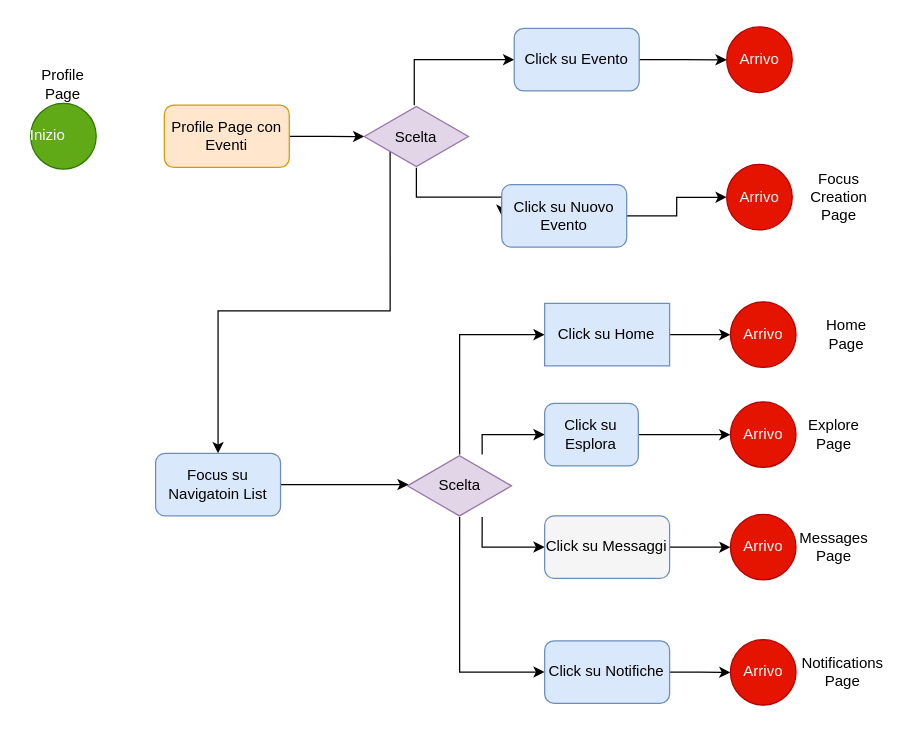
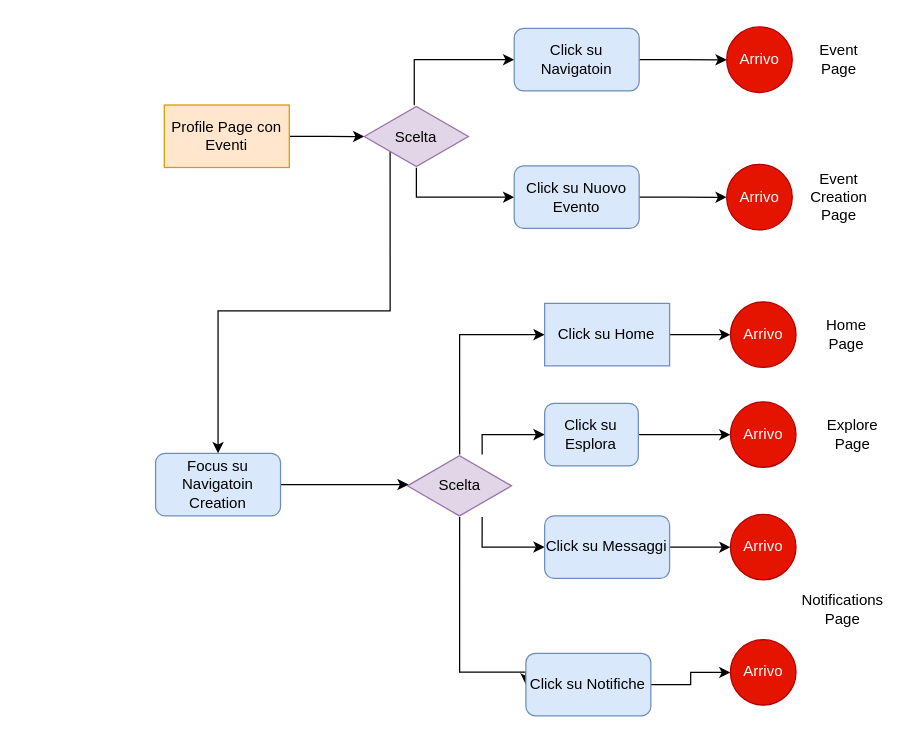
(577, 59) -> (577, 59)
none -> (839, 59)
(63, 84) -> none
(63, 136) -> none
(227, 136) -> (227, 136)
(839, 197) -> (839, 197)
(564, 216) -> (577, 197)
(834, 434) -> (853, 434)
(218, 484) -> (218, 484)
(607, 547) -> (607, 547)
(834, 547) -> none
(607, 672) -> (589, 684)
(843, 672) -> (843, 609)
